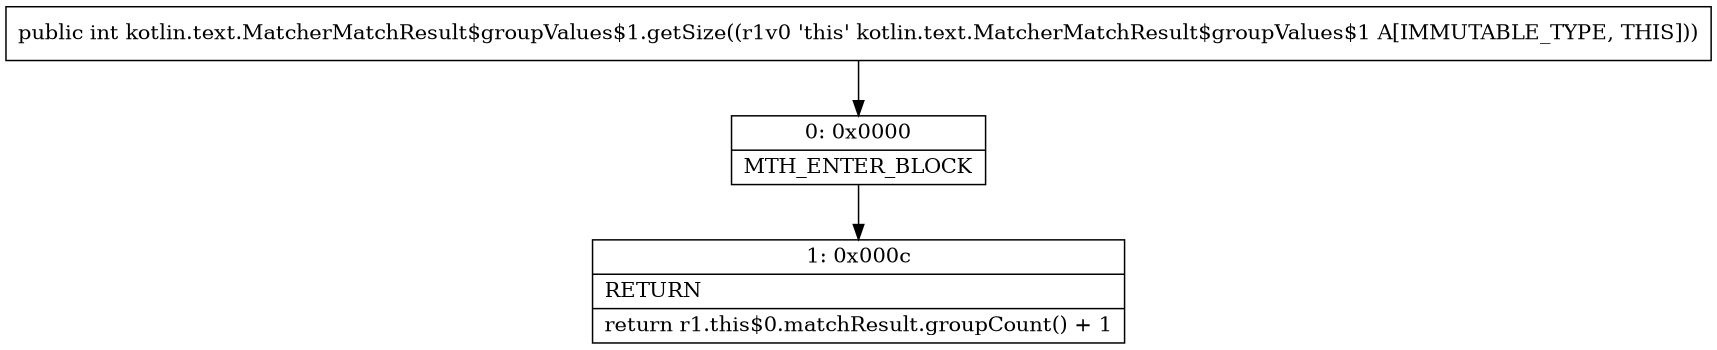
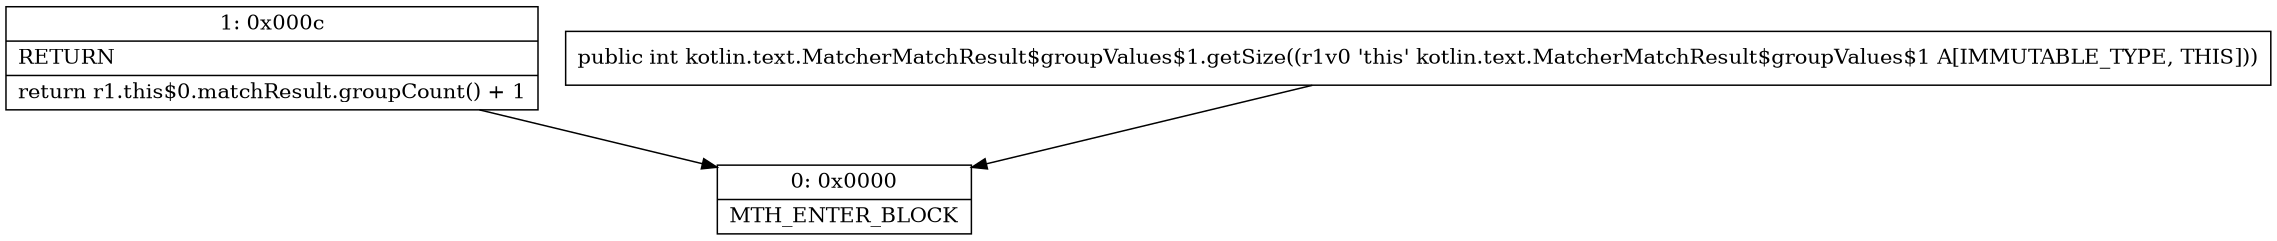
(859, 205) -> (591, 137)
